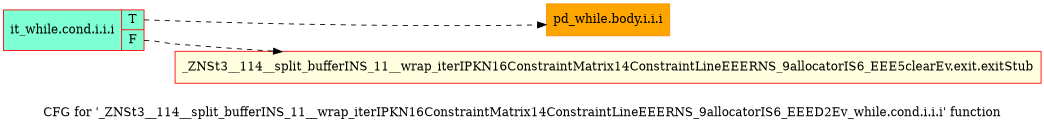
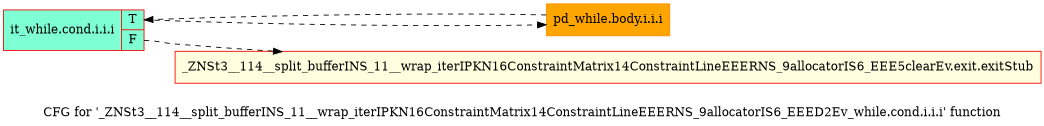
none -> (350, 15)
